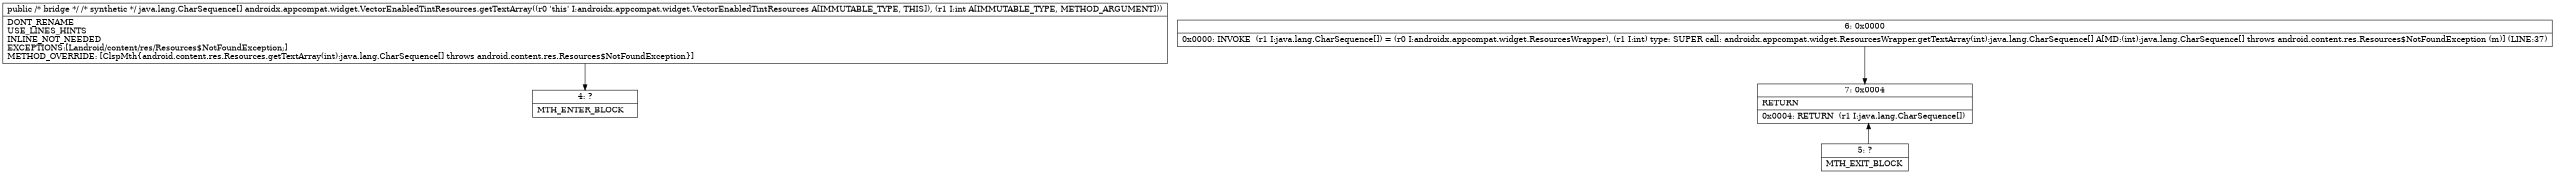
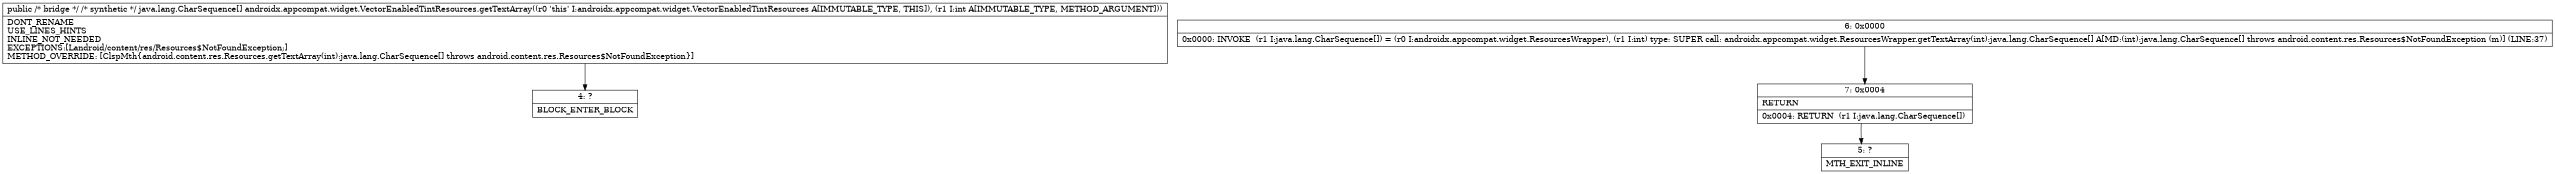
(581, 110) -> (585, 110)
(1869, 137) -> (1861, 131)
(1864, 164) -> (1865, 164)
